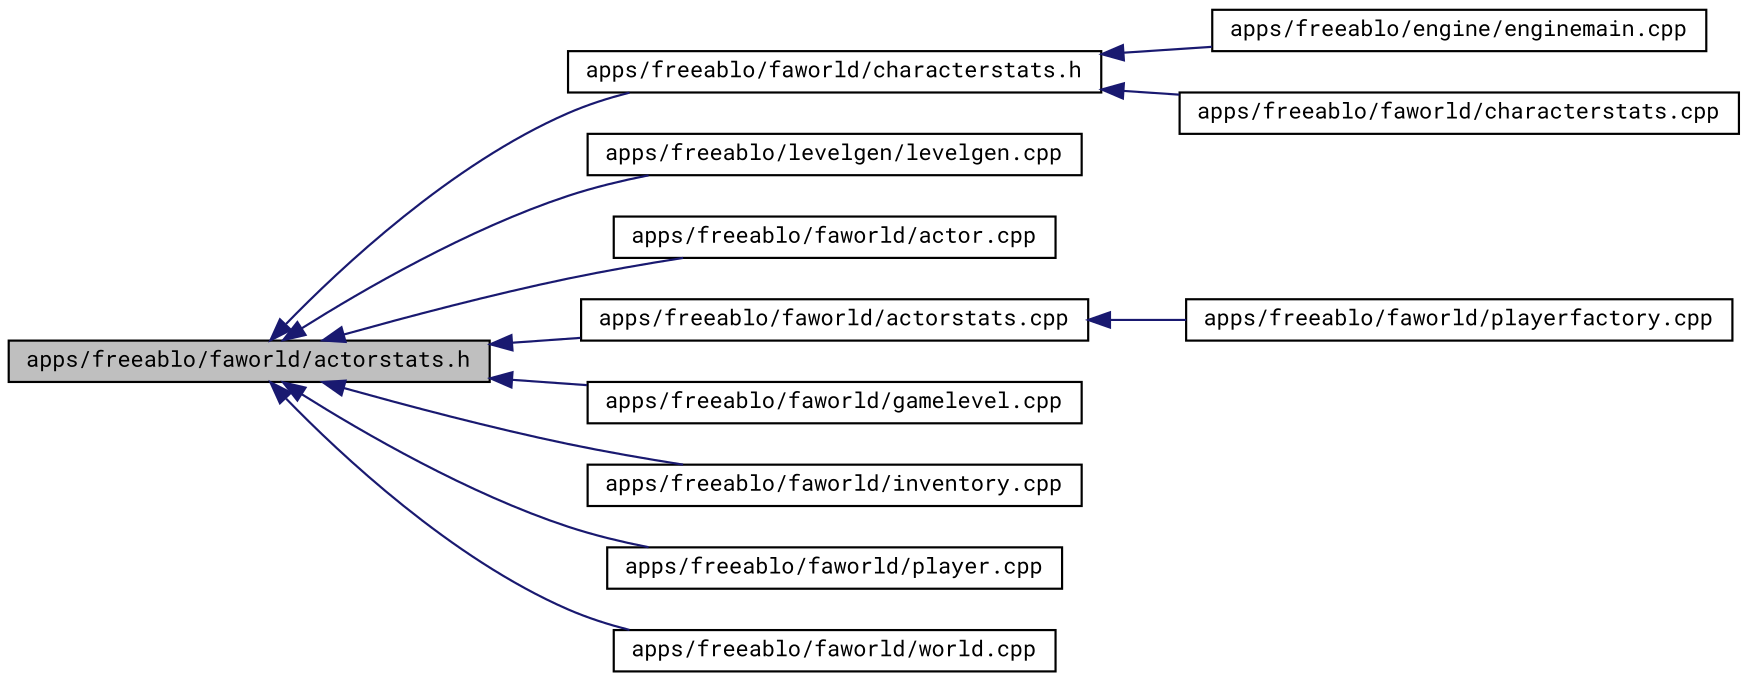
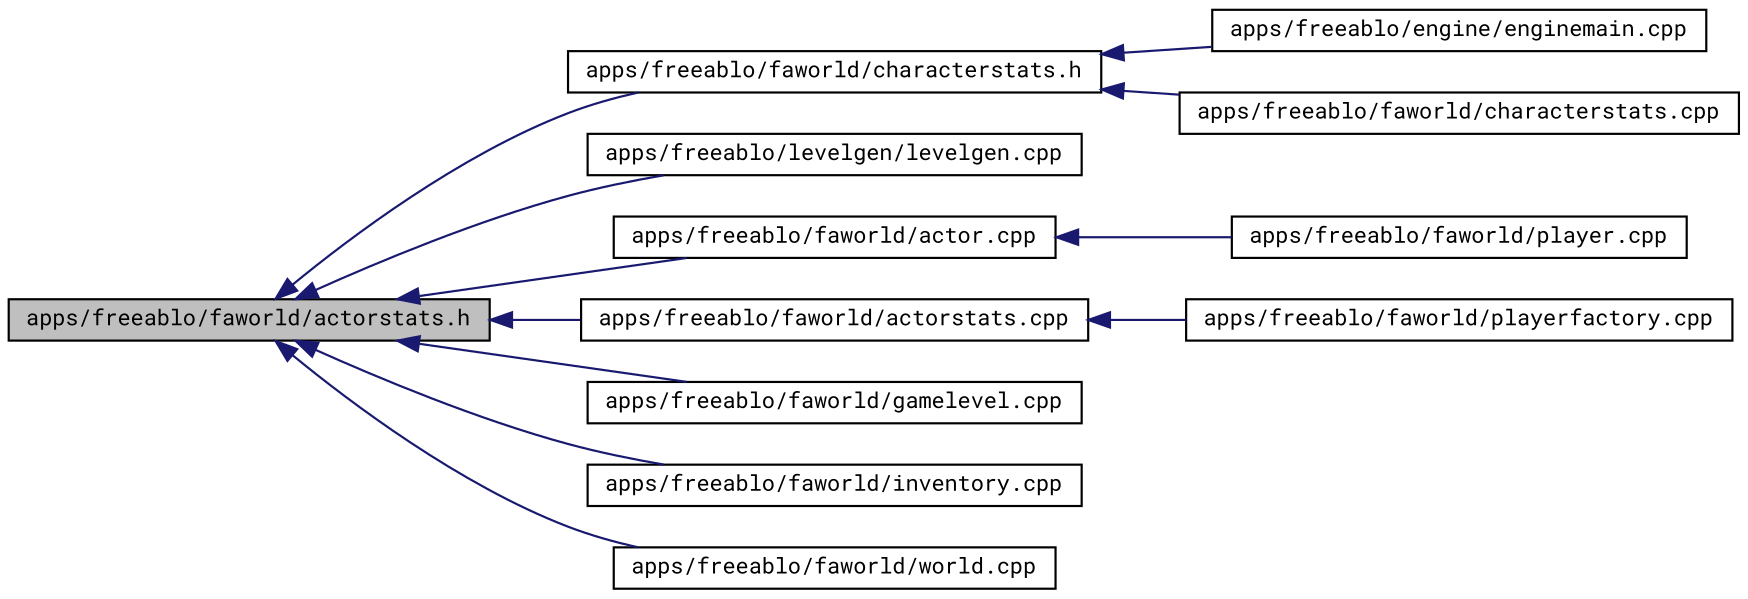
(469, 486) -> (1155, 237)
